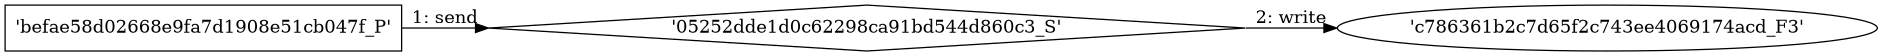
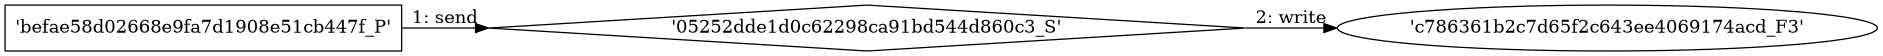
(203, 28) -> (203, 28)
(1607, 28) -> (1607, 28)
